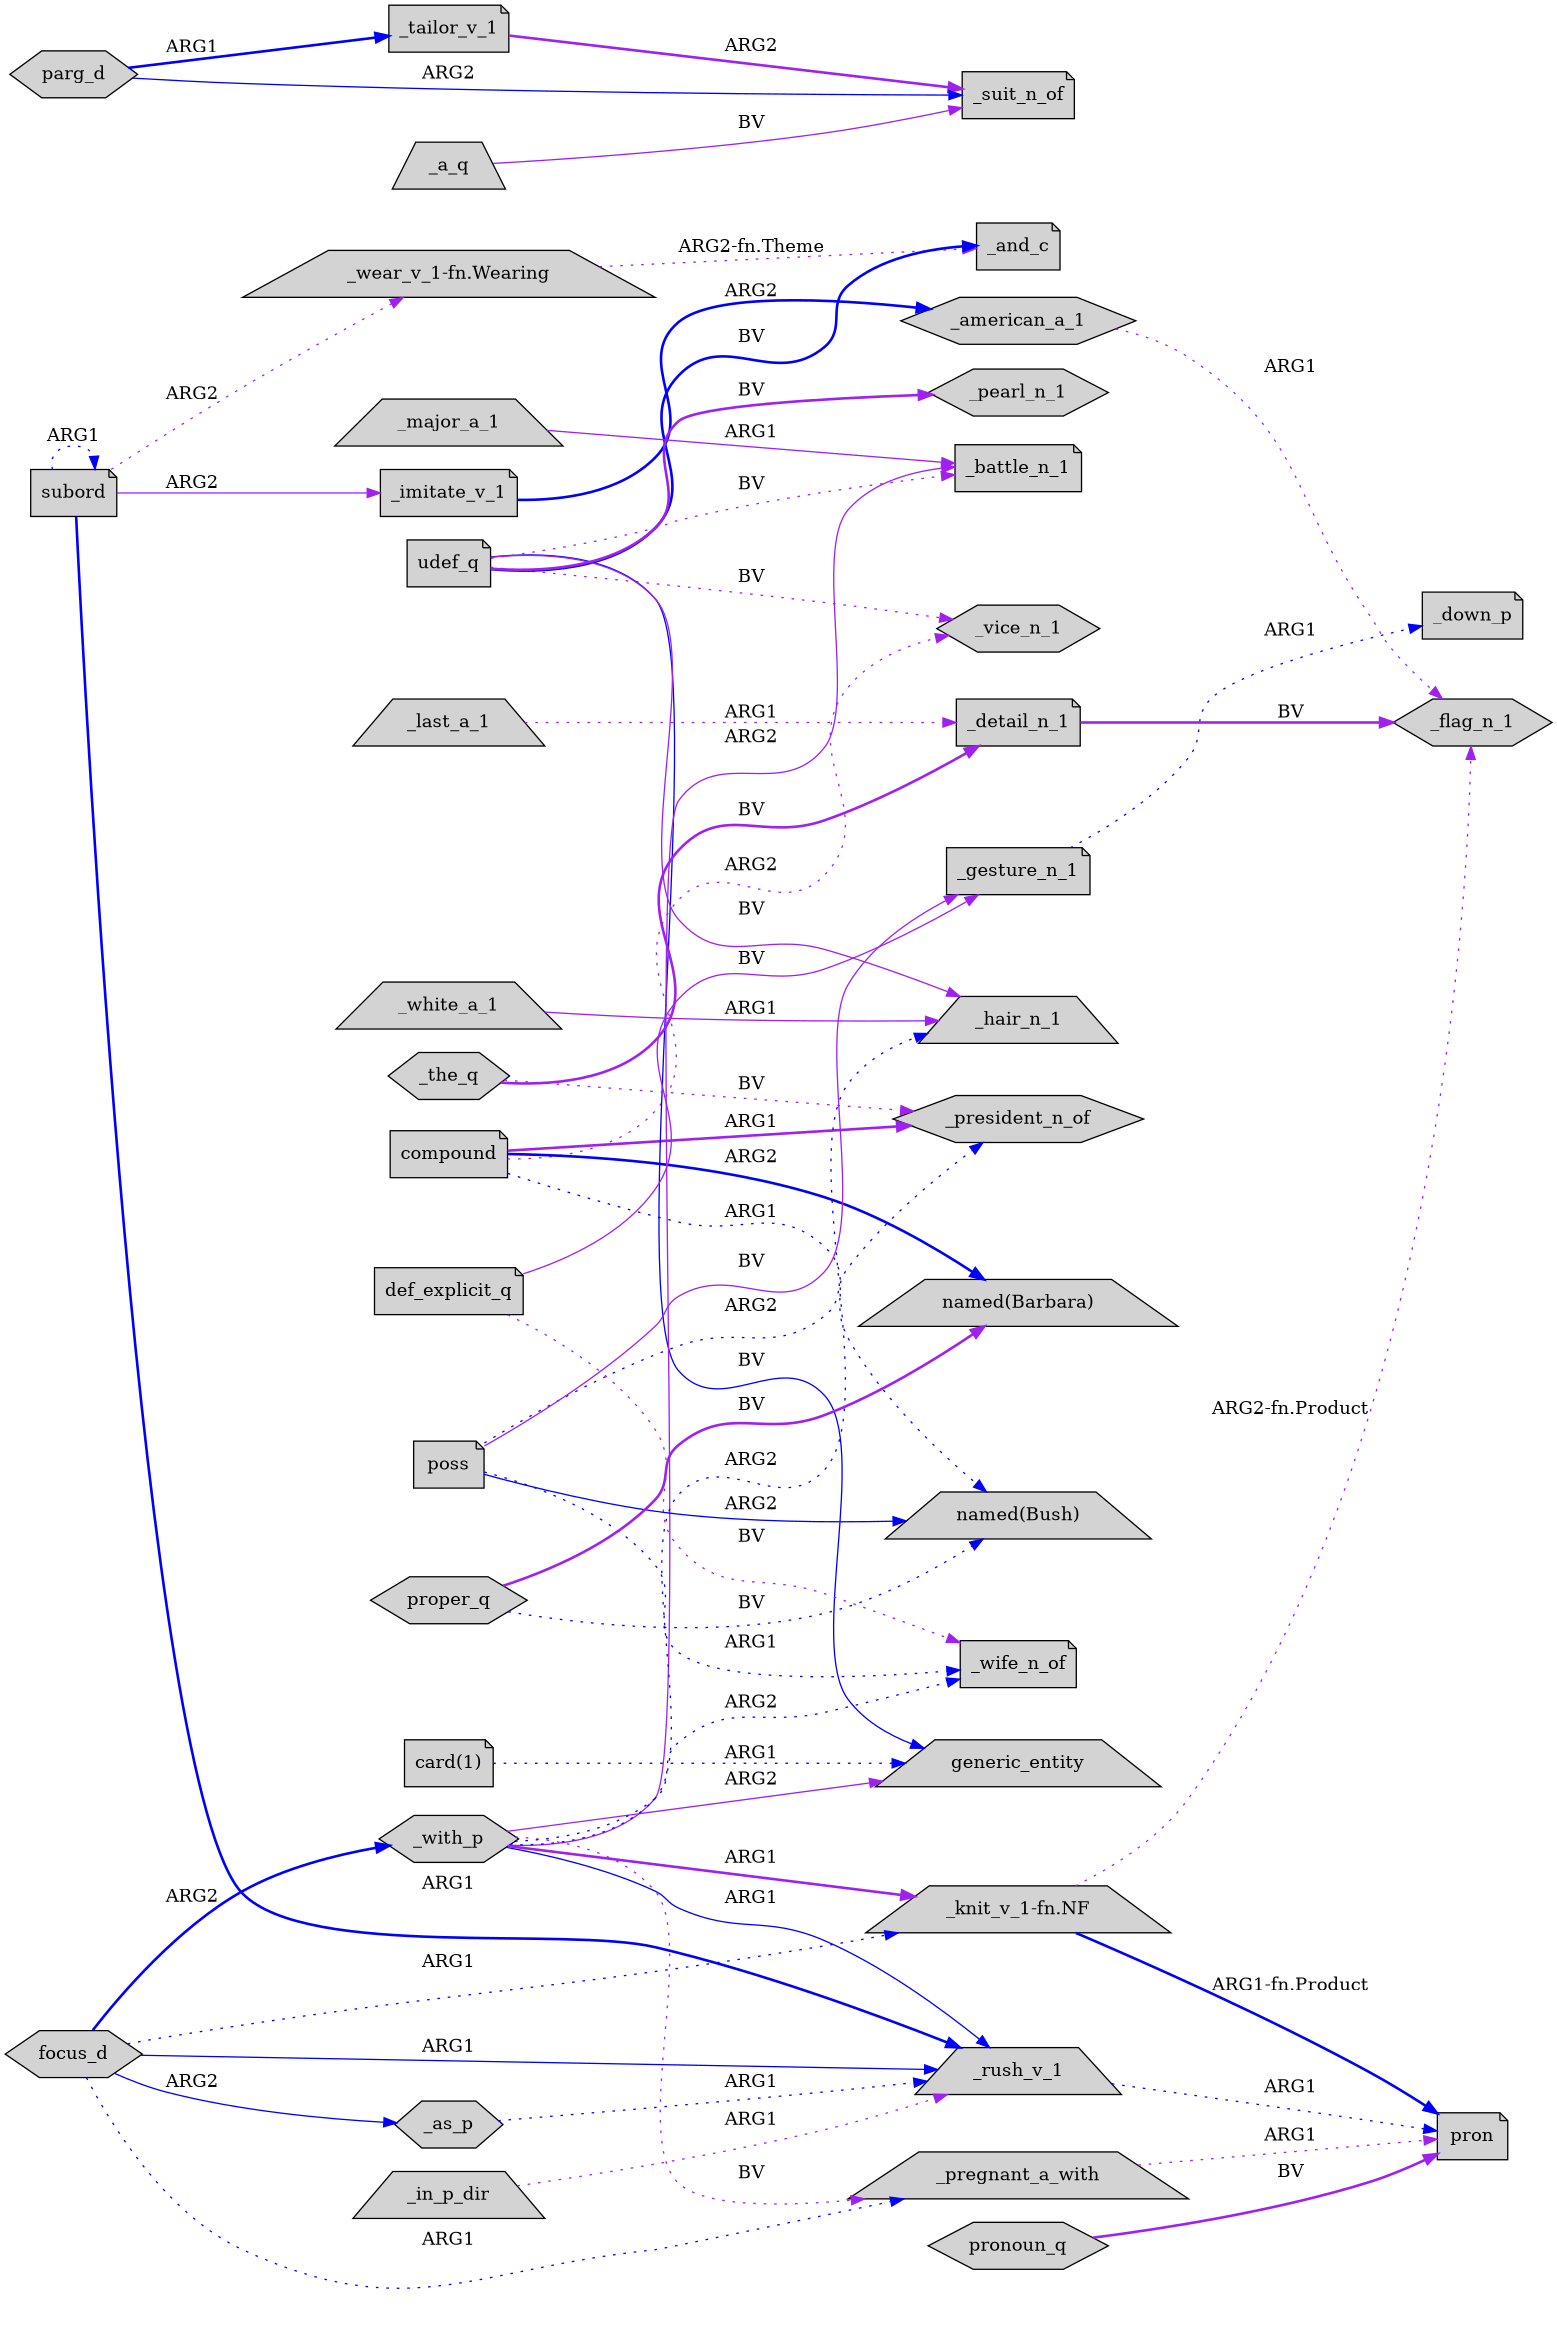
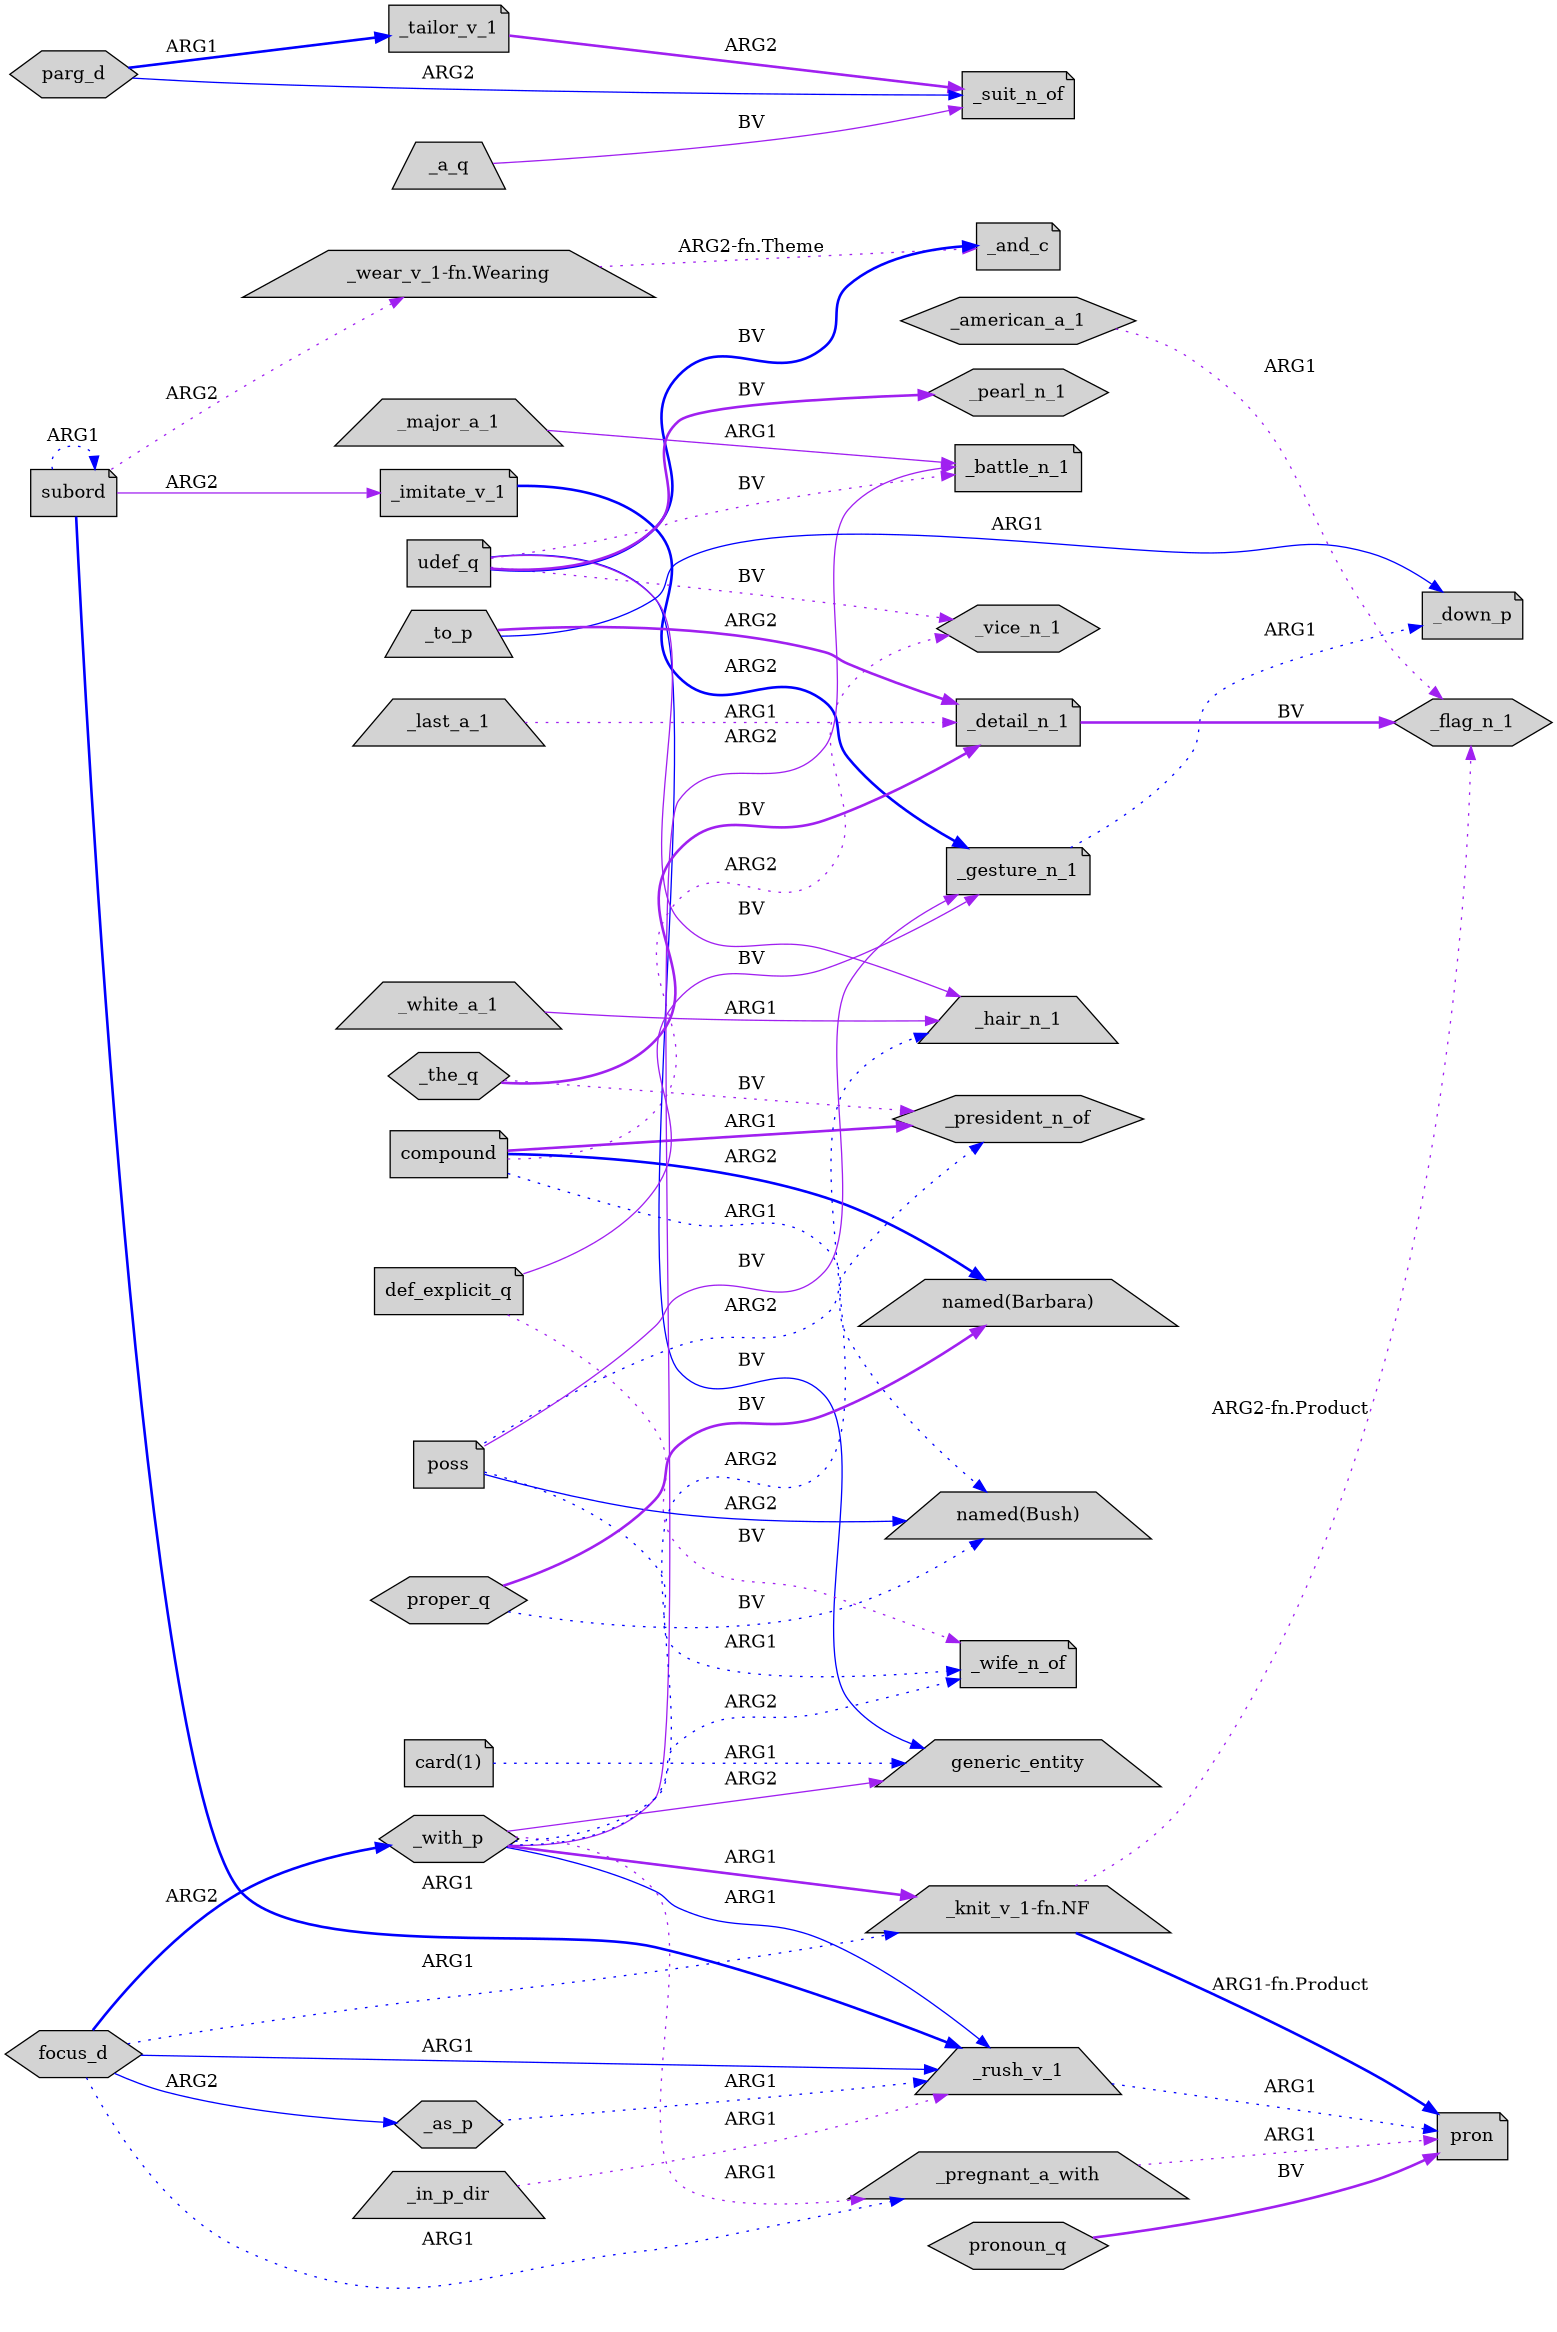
(664, 343) -> (698, 690)
none -> (449, 634)
(752, 2173) -> (752, 2173)
